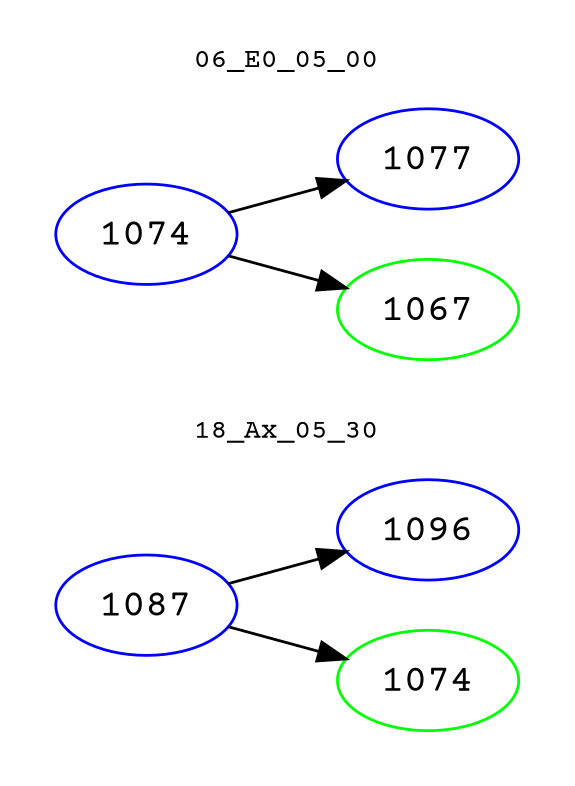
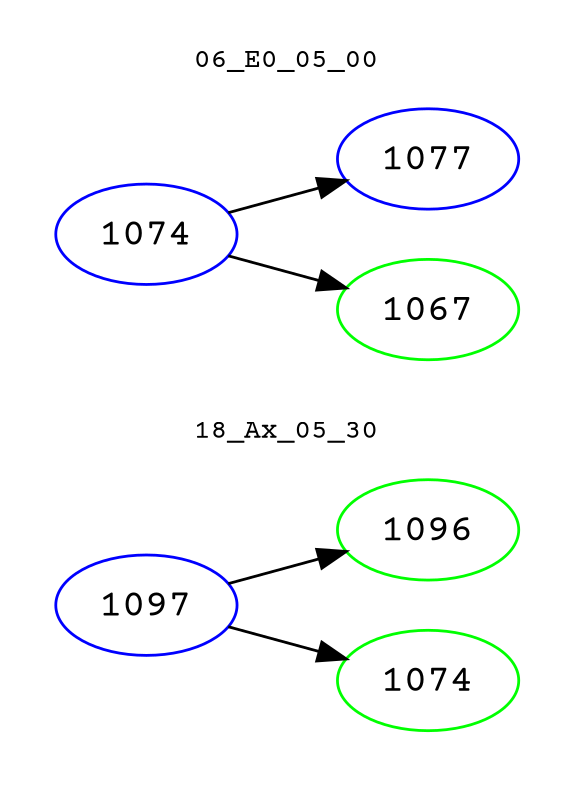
(428, 530) -> (428, 530)
(146, 605) -> (146, 605)
